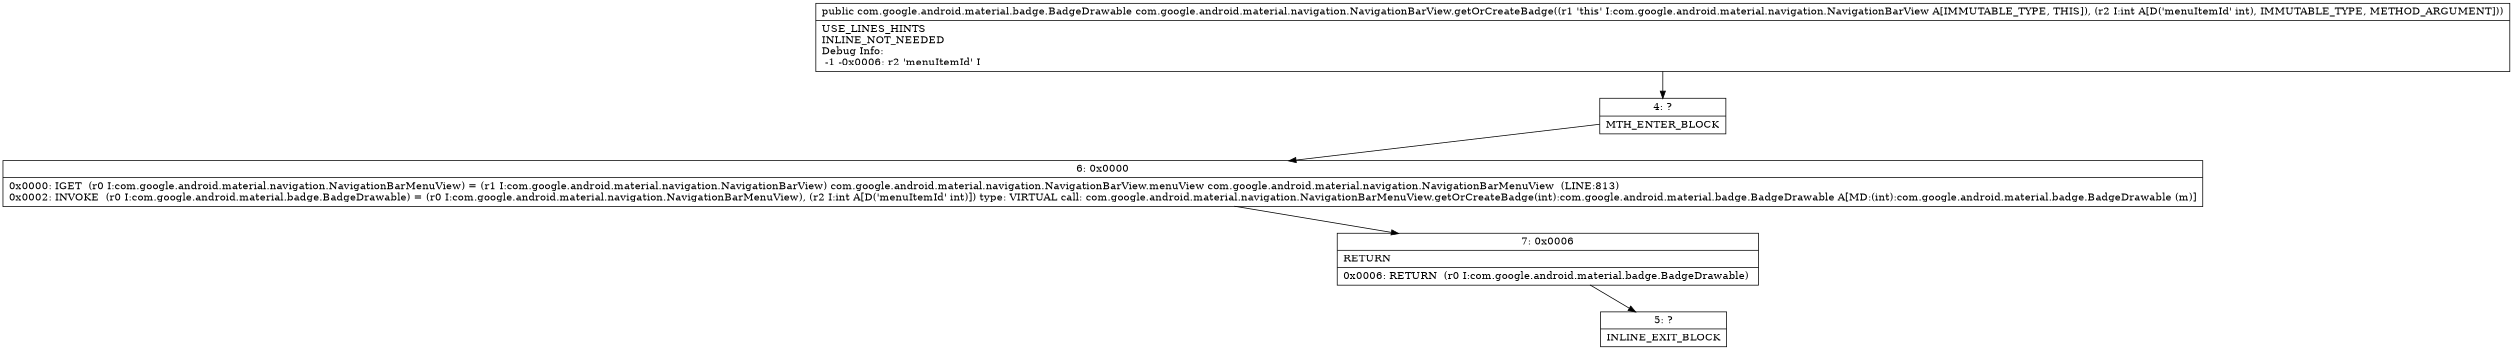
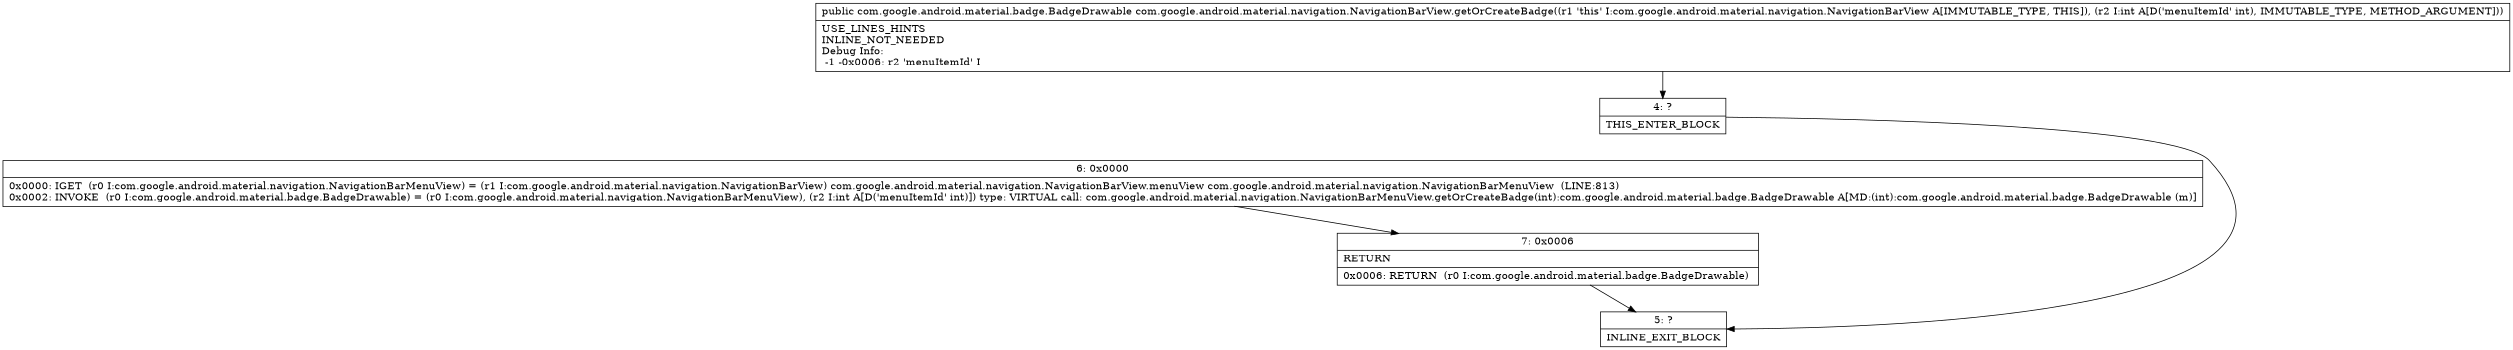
(1663, 125) -> (1663, 125)
(1448, 142) -> (2235, 208)
